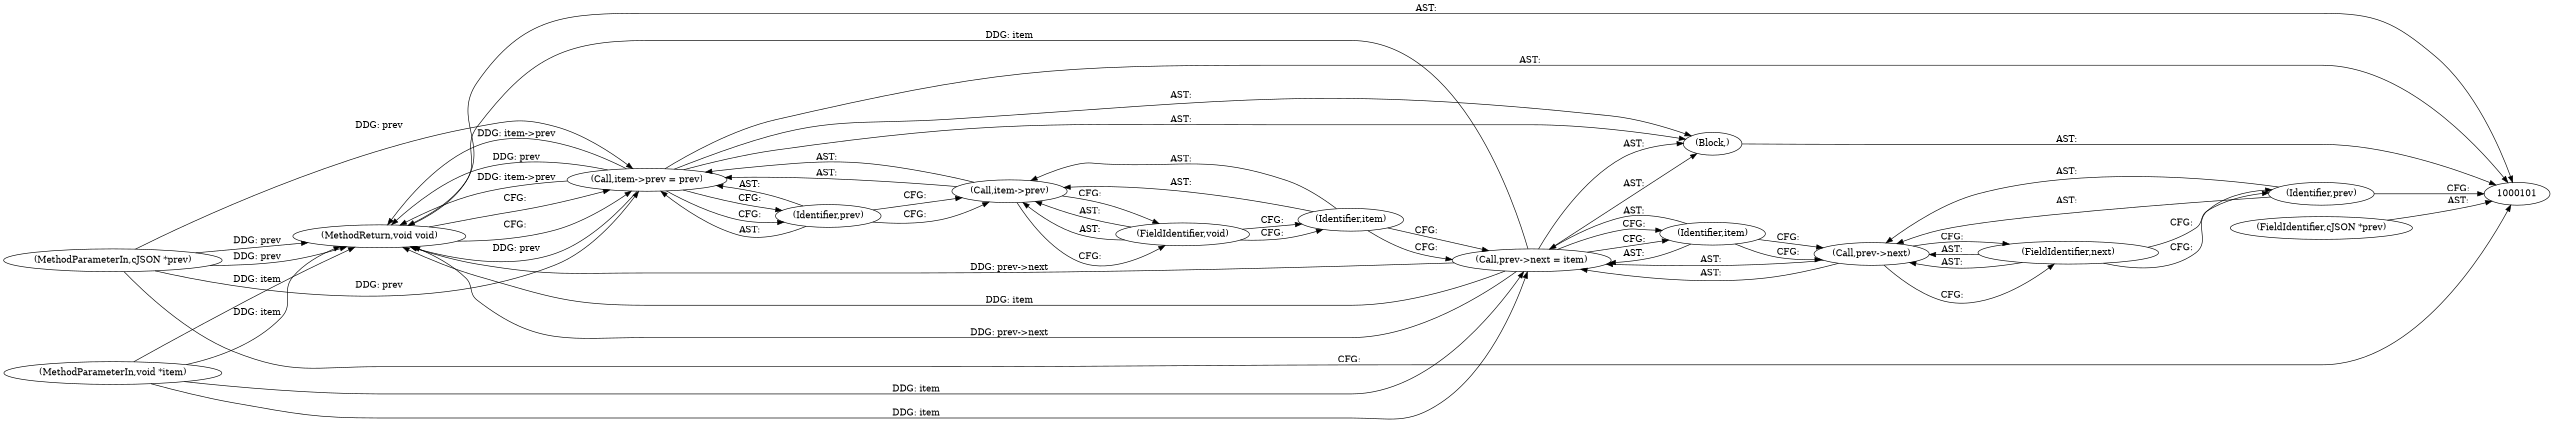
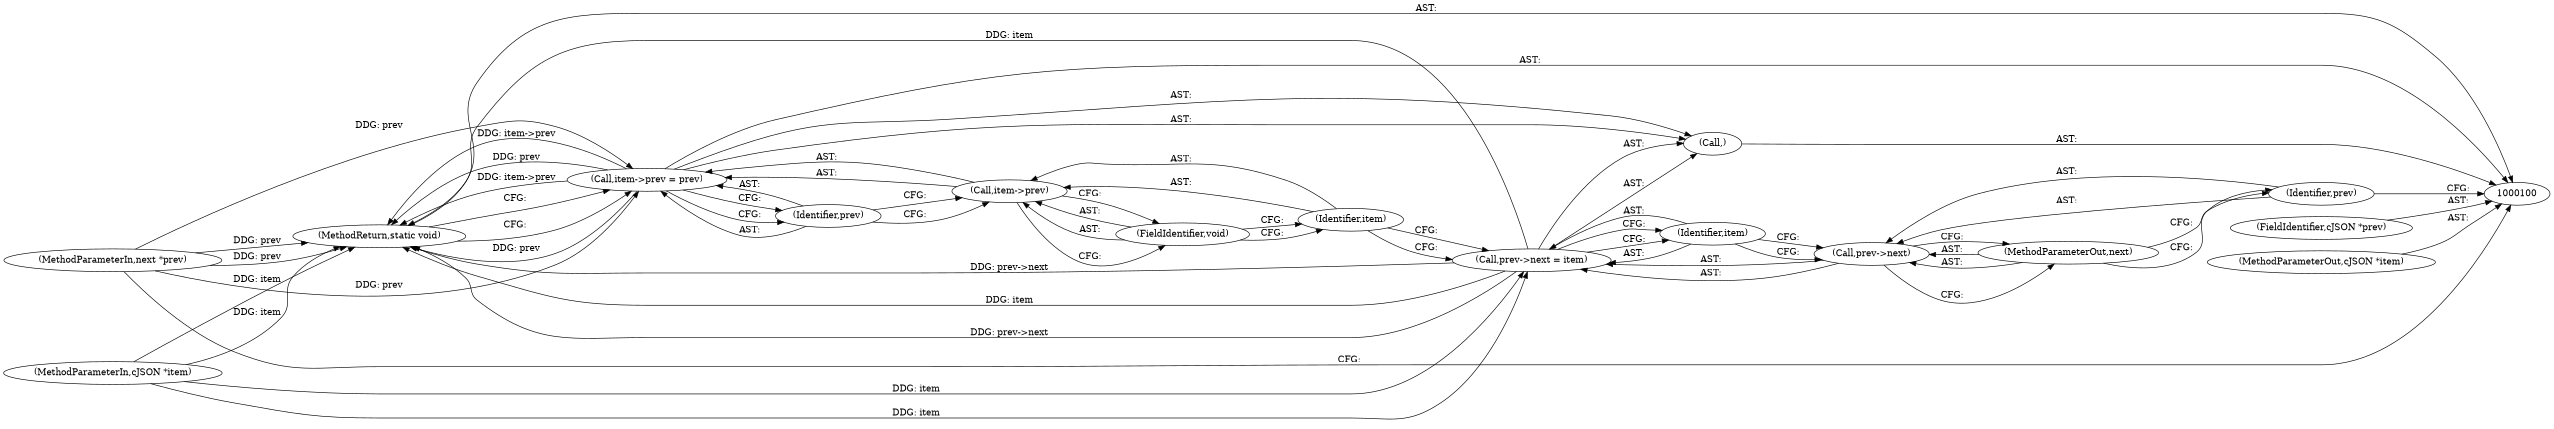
(1713, 144) -> (1713, 144)
(2517, 194) -> (2517, 194)
(379, 236) -> (379, 236)
(2068, 253) -> (2068, 253)
(113, 260) -> (113, 260)
none -> (2321, 262)
(113, 373) -> (113, 373)
